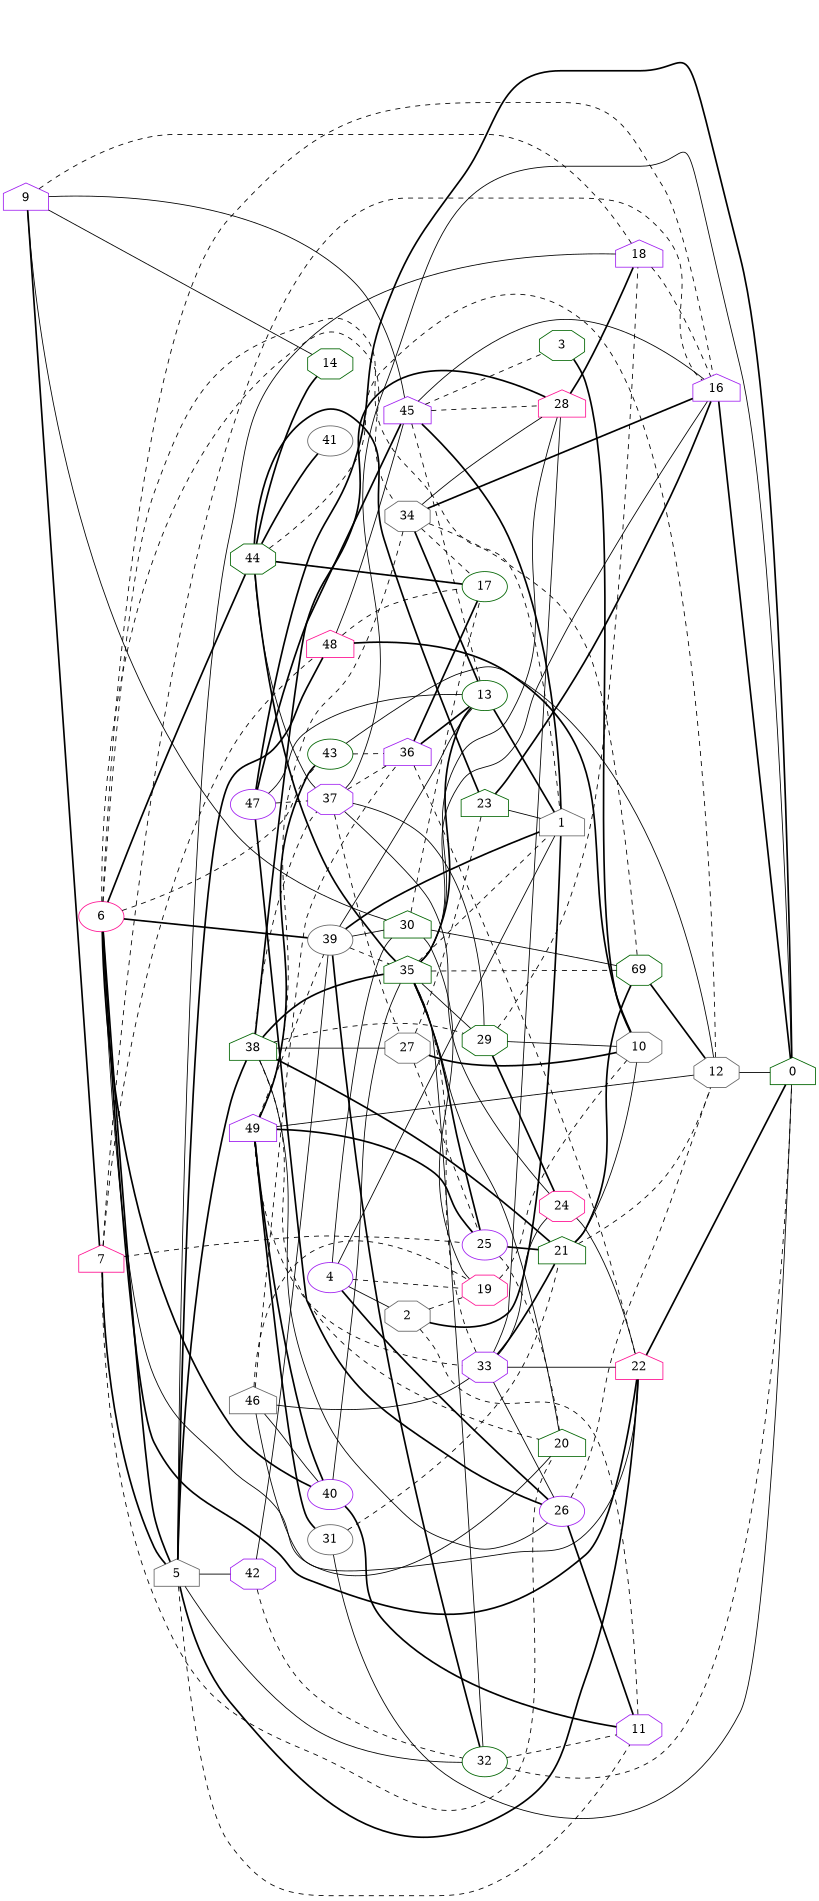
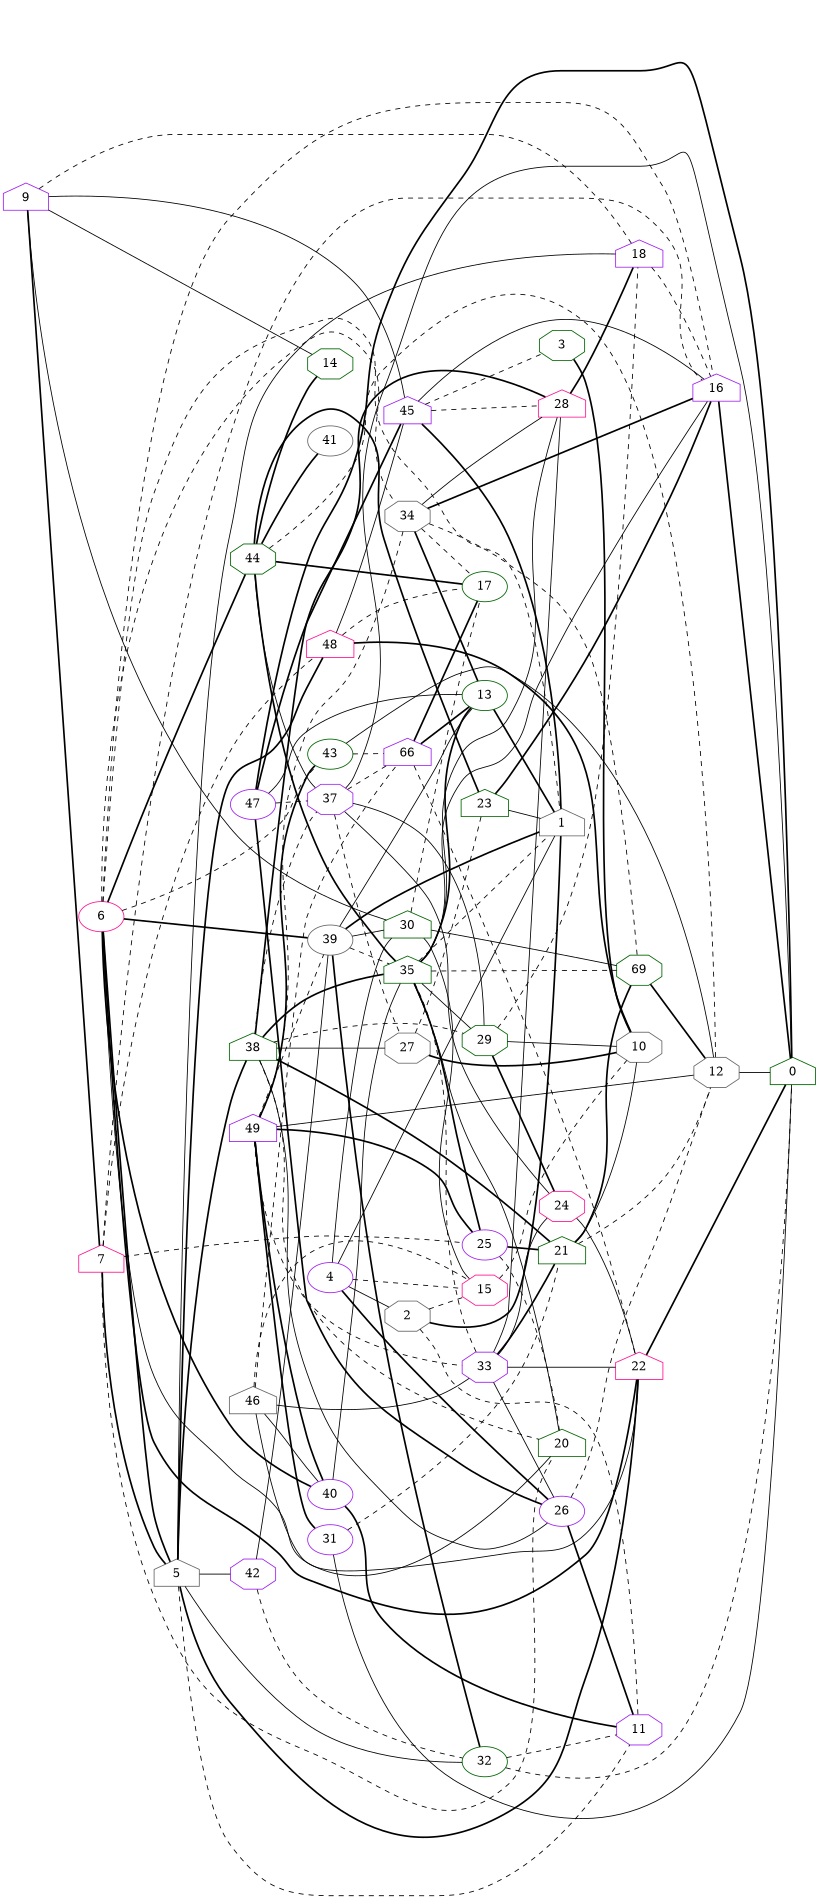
(443, 539) -> none
(408, 753) -> (408, 753)
(456, 1172) -> none
(485, 1290) -> (485, 1290)
(457, 1344) -> none
(330, 1540) -> (330, 1540)
